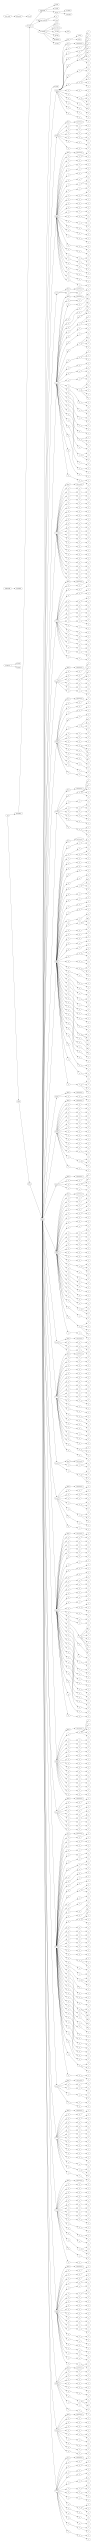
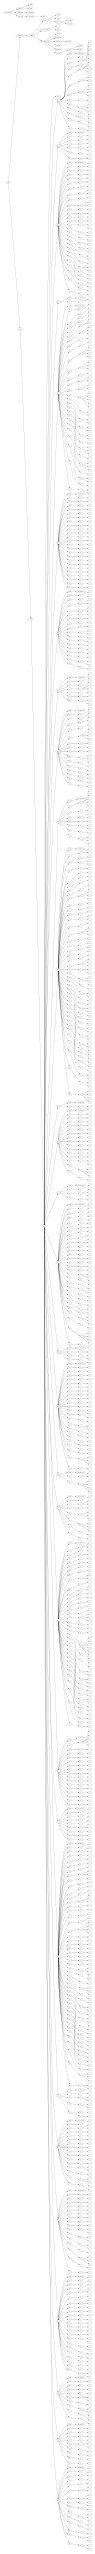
none -> (8, 12)
